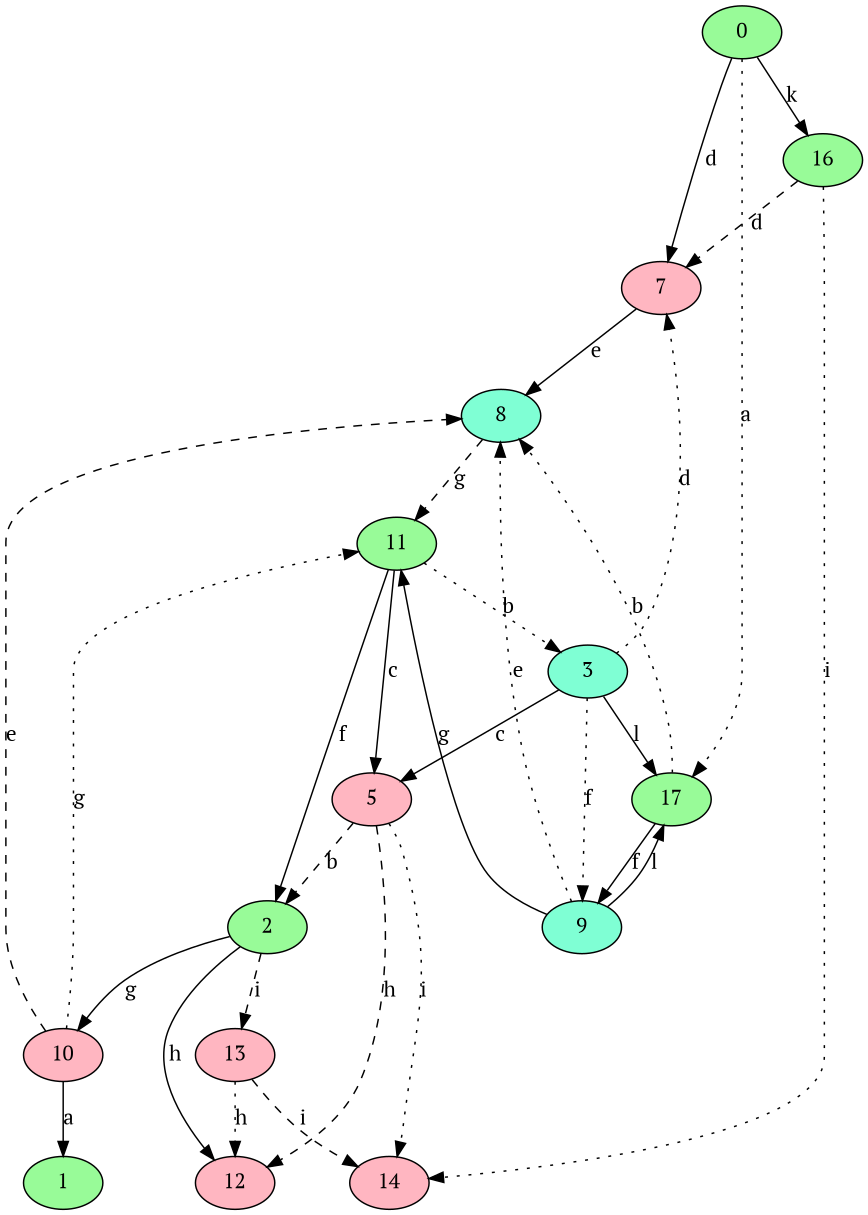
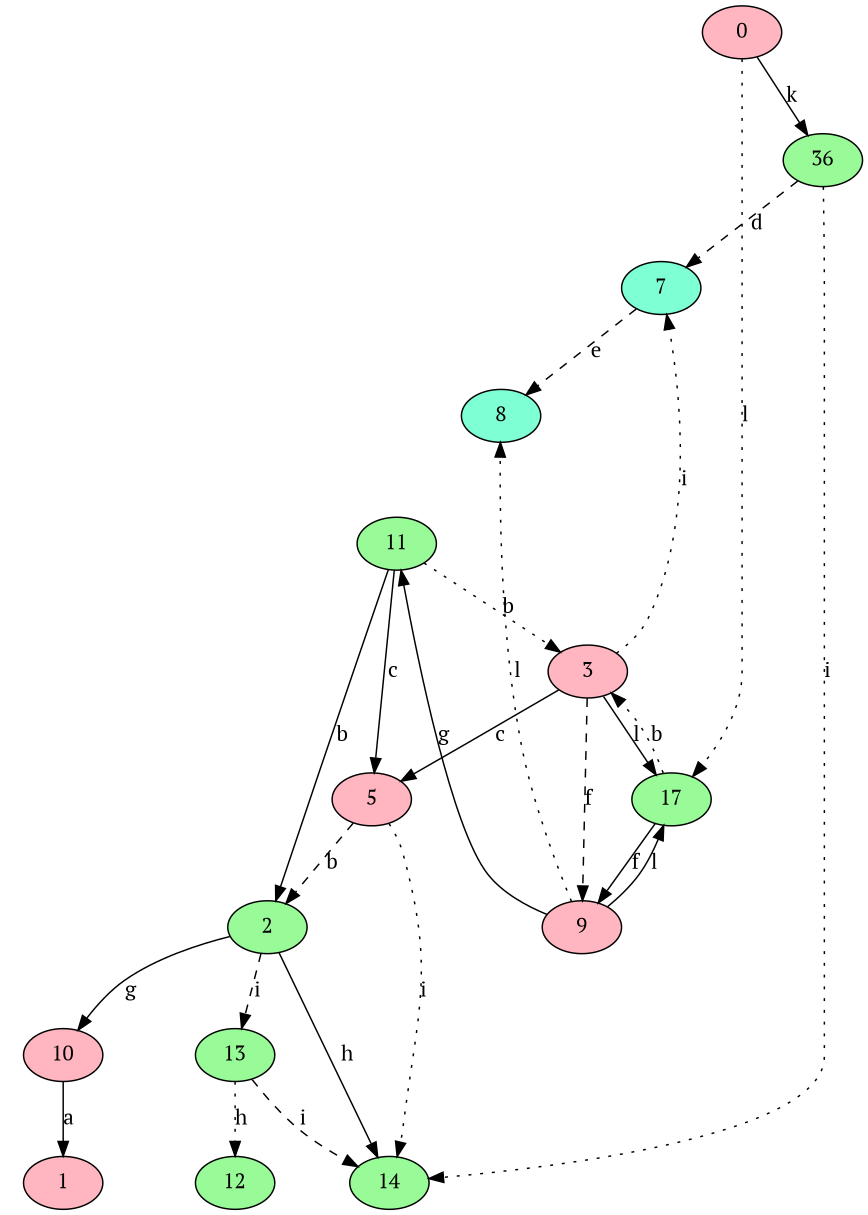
(742, 32) -> (742, 32)
(700, 152) -> none
(823, 160) -> (823, 160)
(661, 288) -> (661, 288)
(587, 347) -> (587, 347)
(746, 416) -> (746, 416)
(454, 474) -> none
(685, 480) -> (685, 480)
(6, 553) -> none
(625, 602) -> (646, 736)
(518, 672) -> (518, 672)
(588, 672) -> (588, 672)
(73, 697) -> none
(342, 735) -> (342, 735)
(585, 792) -> (585, 792)
(582, 927) -> (582, 927)
(380, 1011) -> none
(166, 1039) -> (325, 1048)
(235, 1055) -> (235, 1055)
(63, 1183) -> (63, 1183)
(235, 1183) -> (235, 1183)
(389, 1183) -> (389, 1183)
